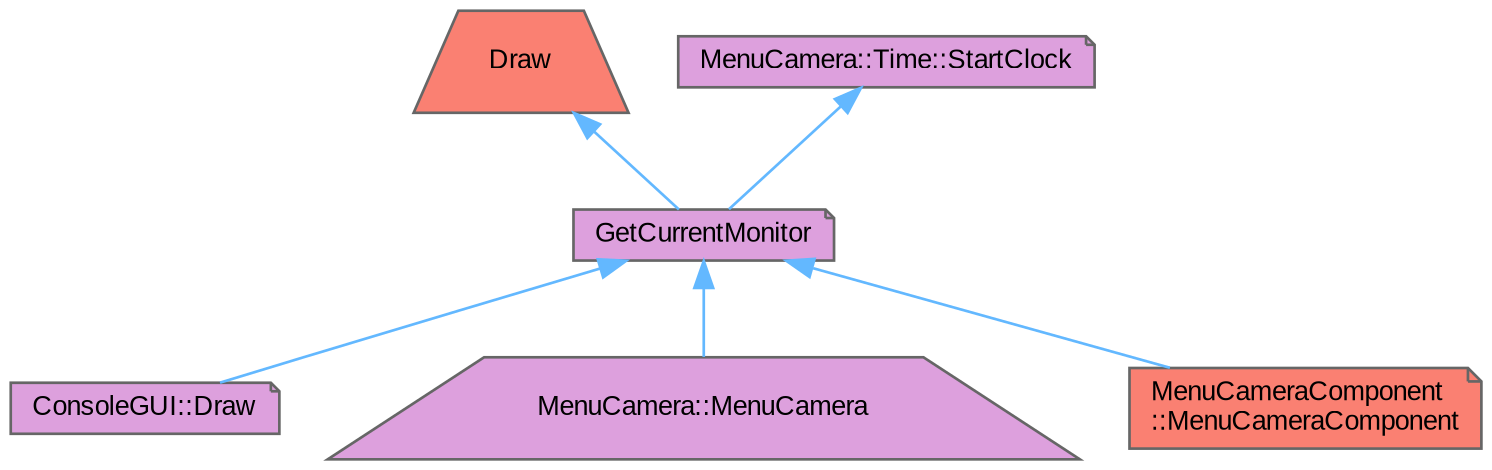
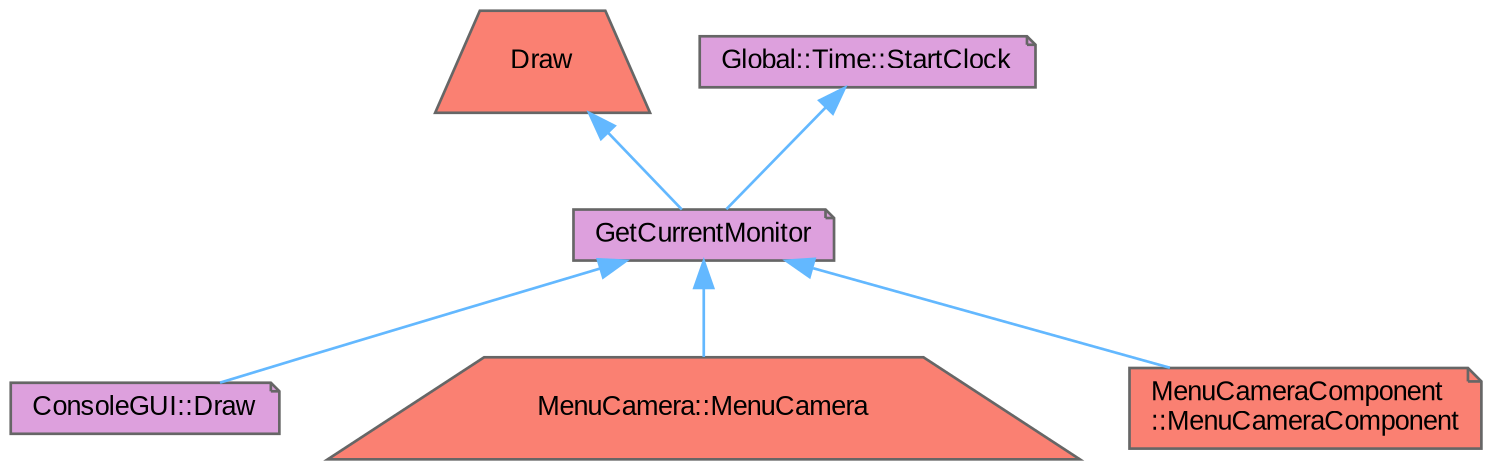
(886, 62) -> (868, 62)
(704, 408) -> (704, 408)
